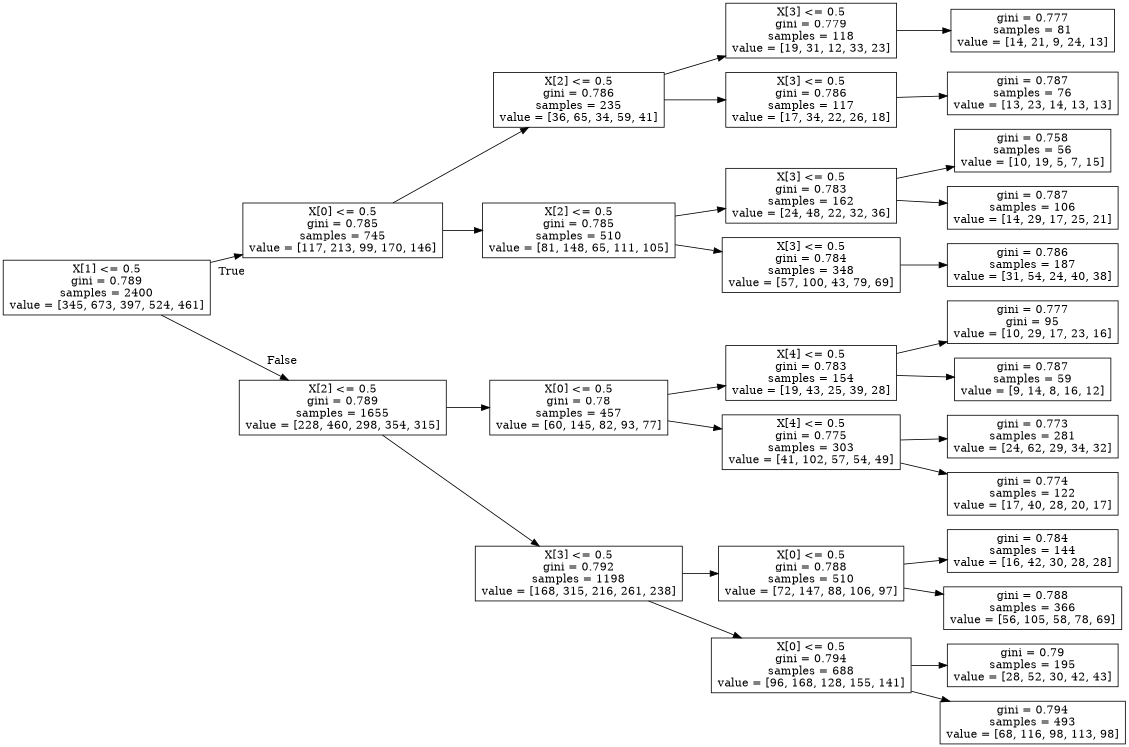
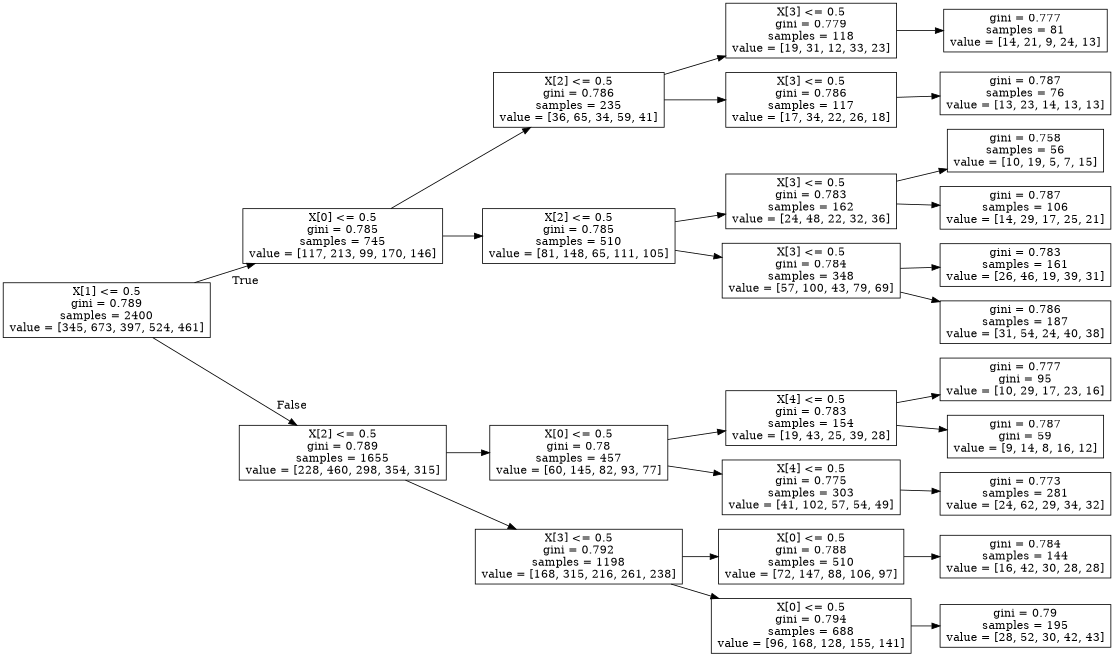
none -> (1025, 265)
(1033, 379) -> (1025, 437)
(1033, 494) -> none
(1033, 608) -> none
(1033, 723) -> none
